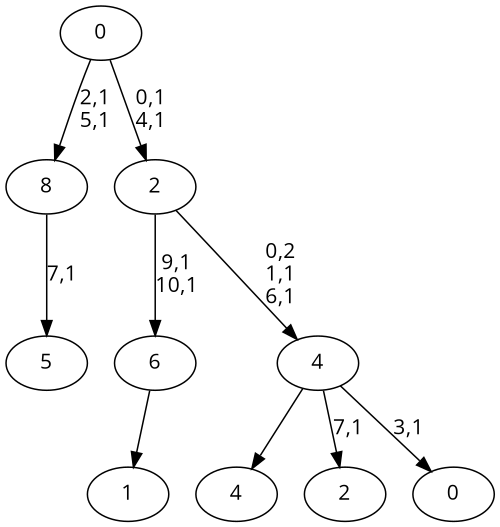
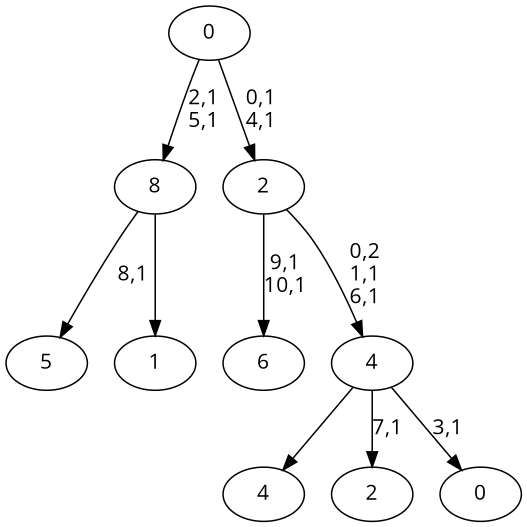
(63, 275) -> (133, 275)
(143, 421) -> (155, 267)
